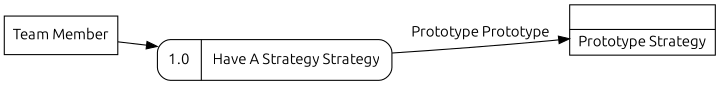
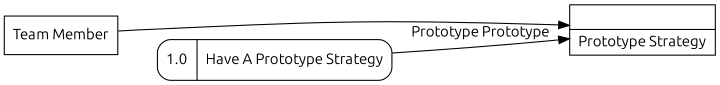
(132, 43) -> (338, 22)
(297, 59) -> (294, 59)
